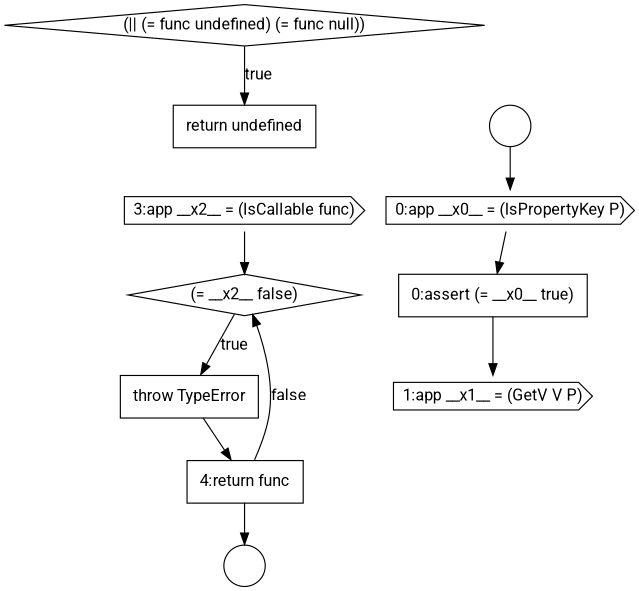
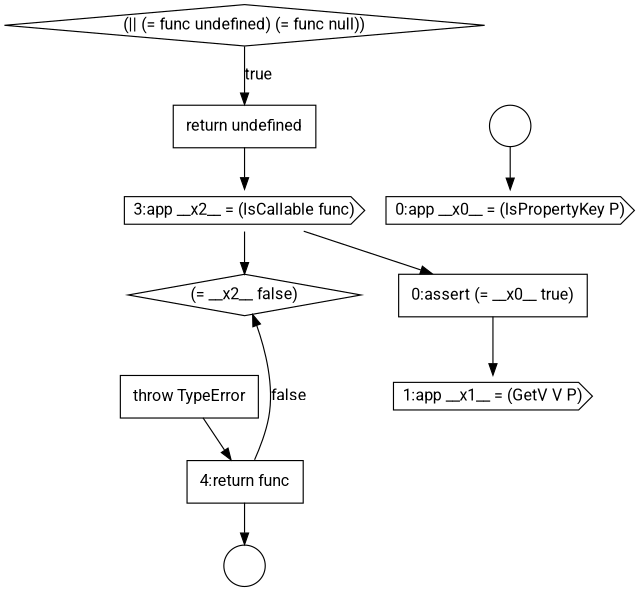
none -> (245, 162)
(503, 247) -> (362, 251)
(220, 339) -> none
